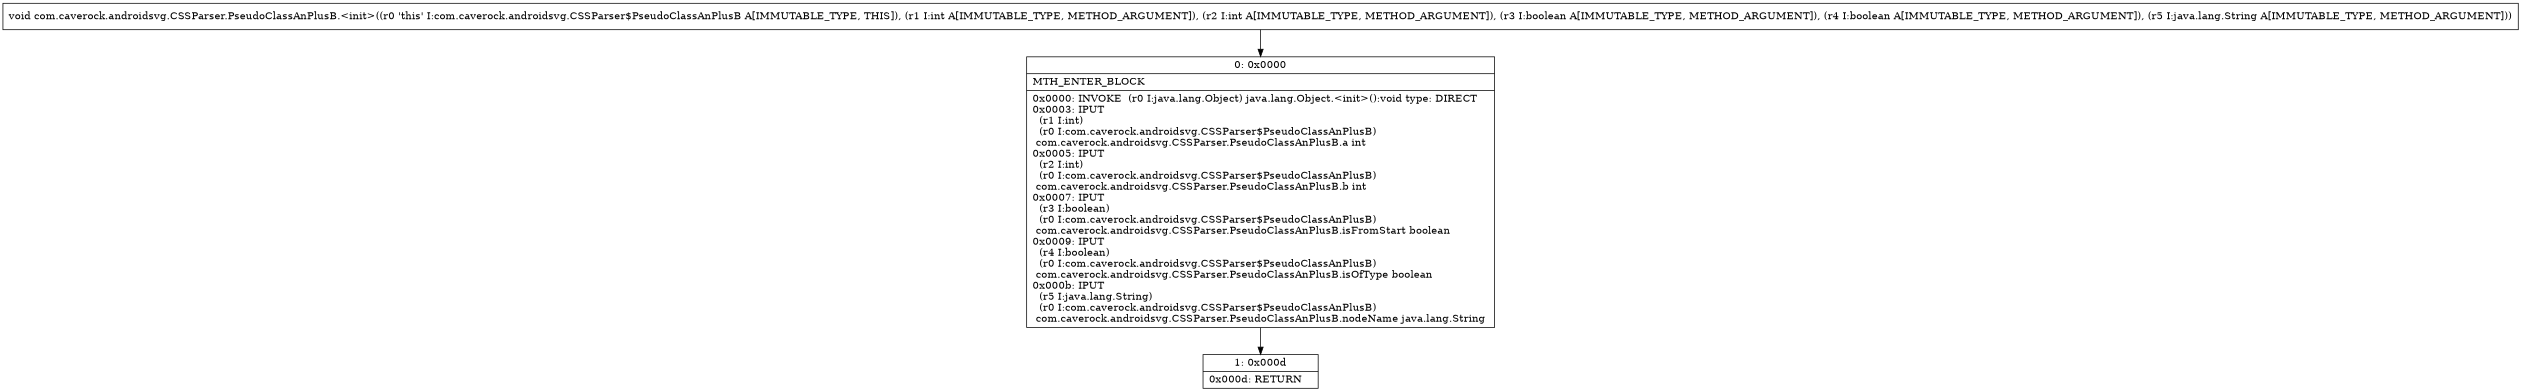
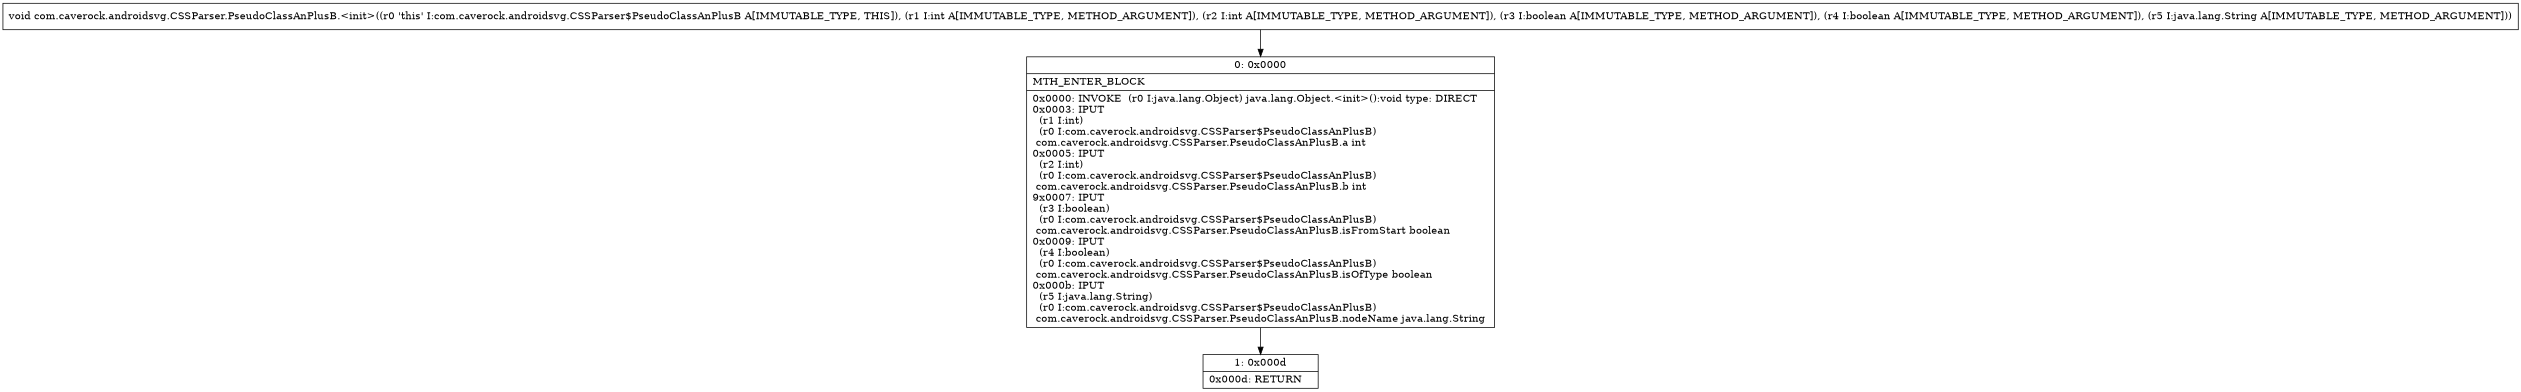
(1072, 198) -> (1072, 198)
